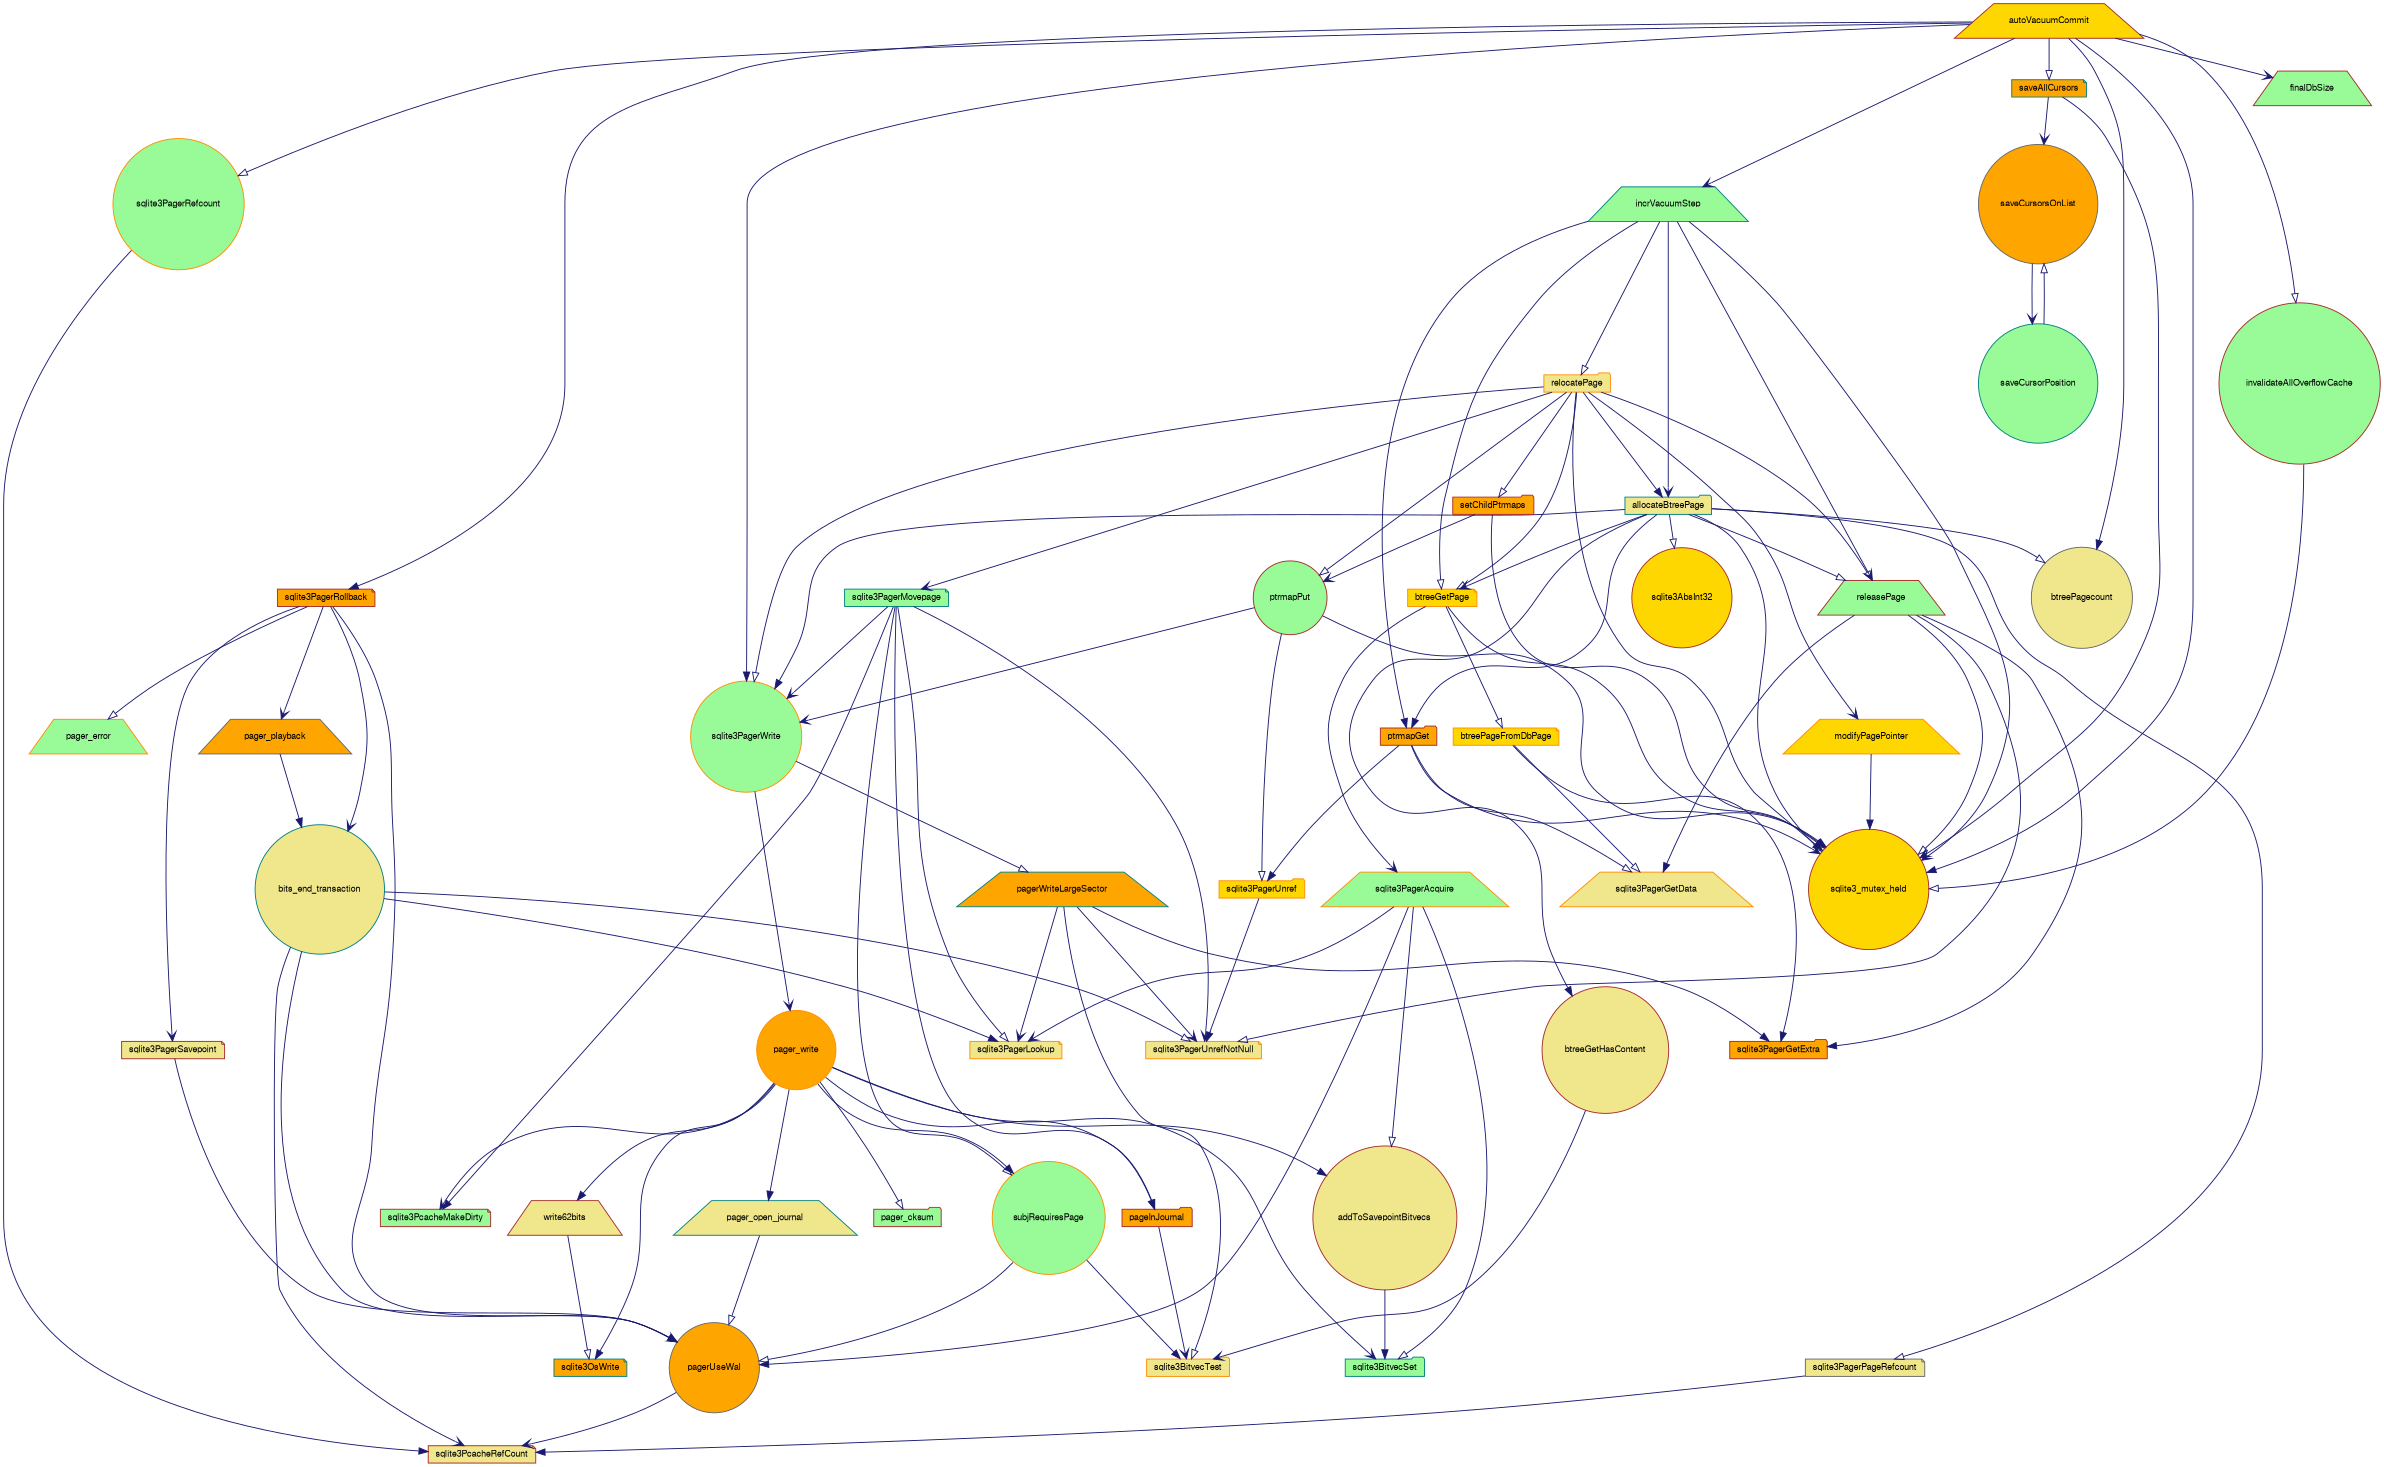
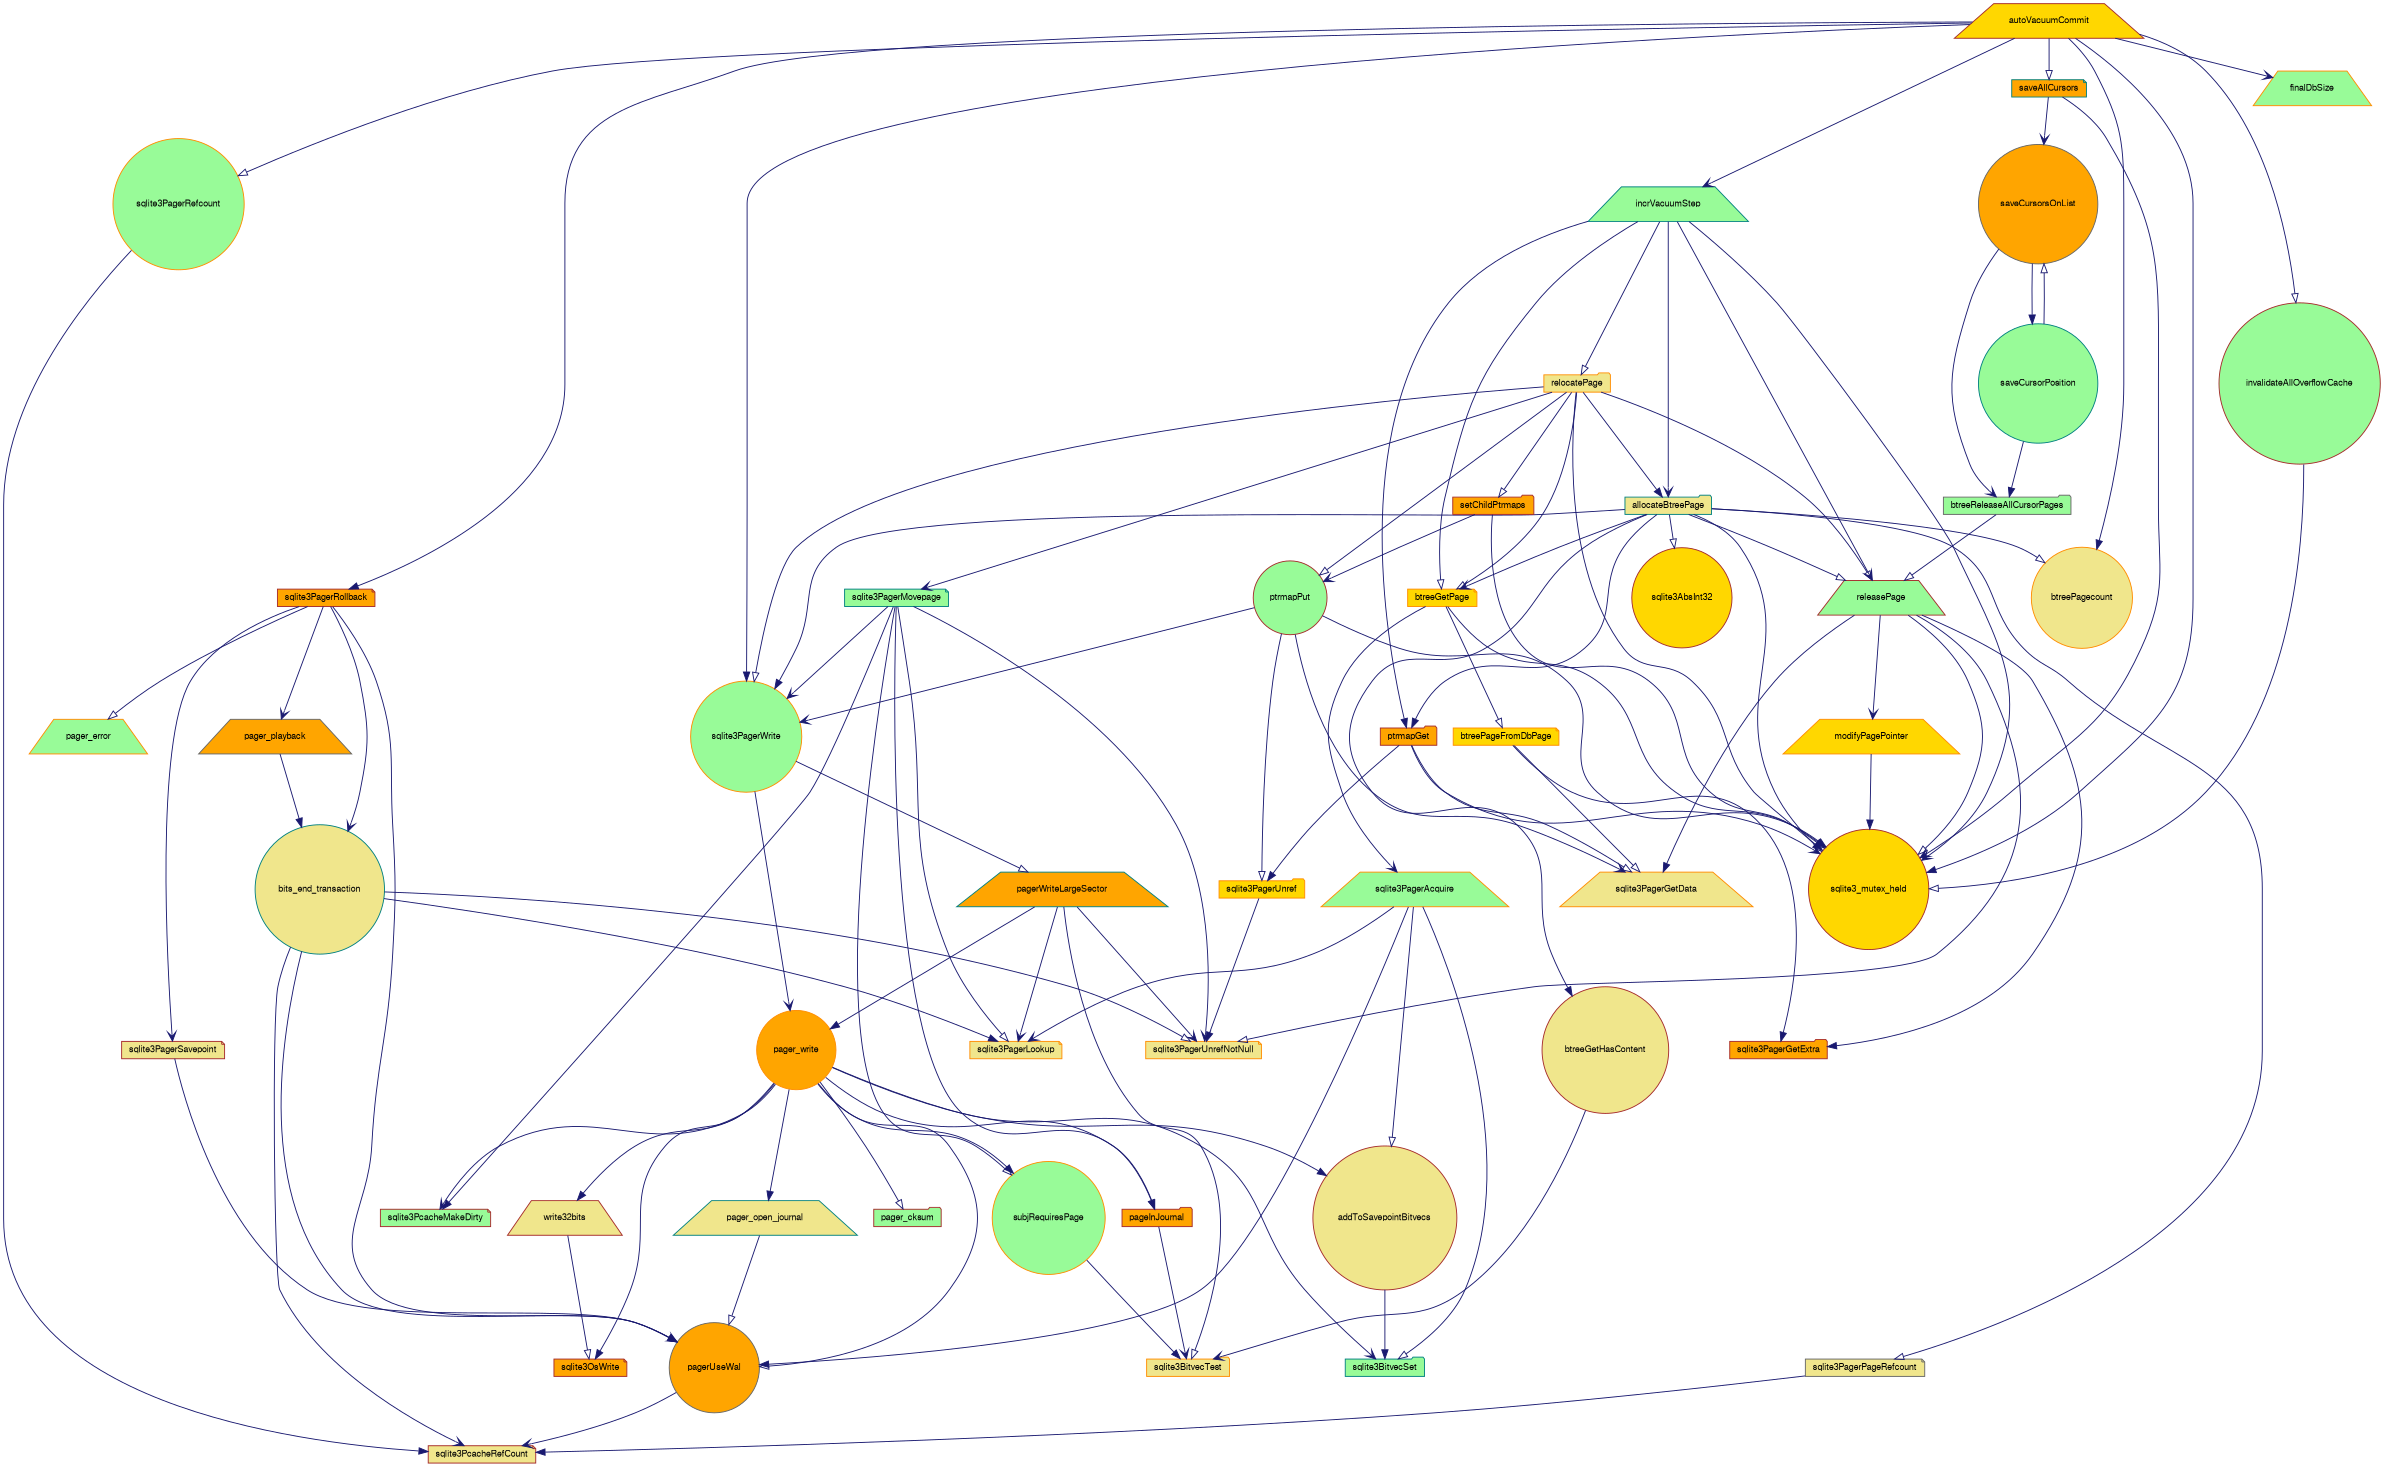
(2312, 88) -> (2312, 88)
(2032, 289) -> (2032, 289)
none -> (2007, 506)
(1751, 527) -> (1877, 663)
(2082, 598) -> (2082, 598)
none -> (1440, 816)
(1430, 966) -> (936, 965)
(565, 1218) -> (565, 1218)
(897, 1327) -> (974, 1242)
(590, 1368) -> (590, 1368)
